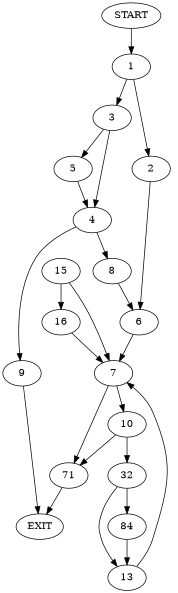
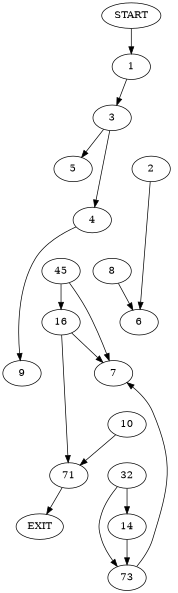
(141, 114) -> none
(81, 191) -> none
(101, 242) -> none
(61, 271) -> (61, 271)
(128, 345) -> none
(119, 395) -> none
(93, 421) -> (65, 395)
(30, 446) -> none
(127, 446) -> none
(127, 527) -> (127, 527)
(127, 578) -> (127, 578)
